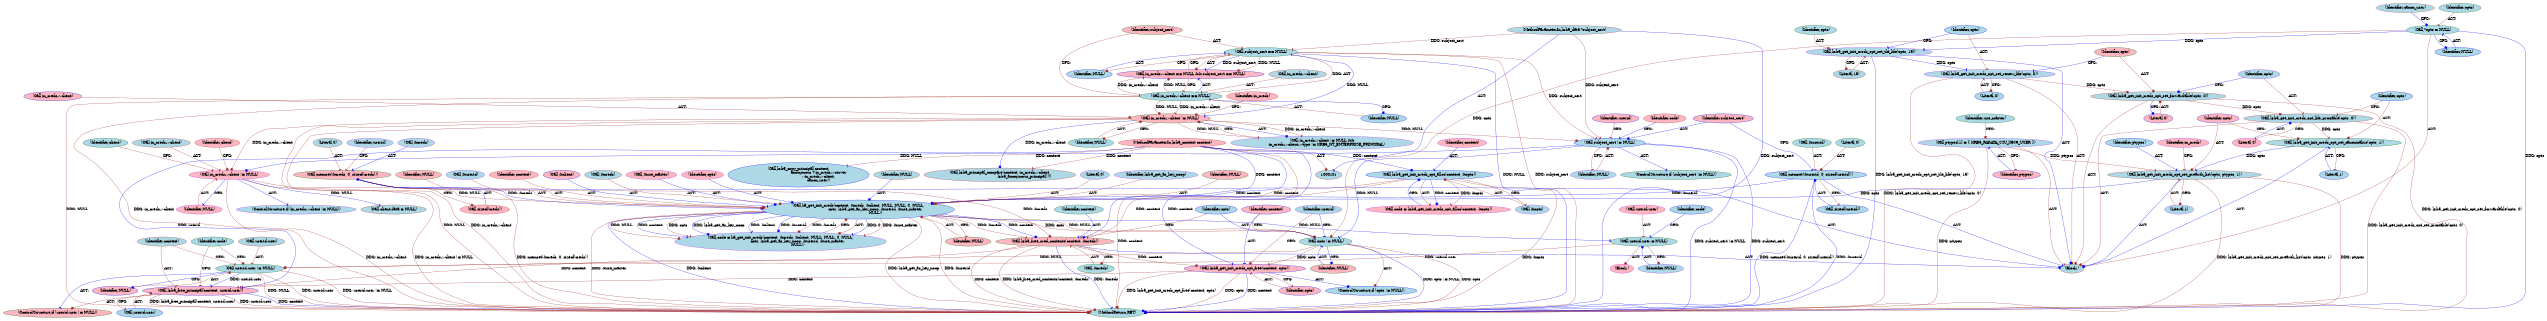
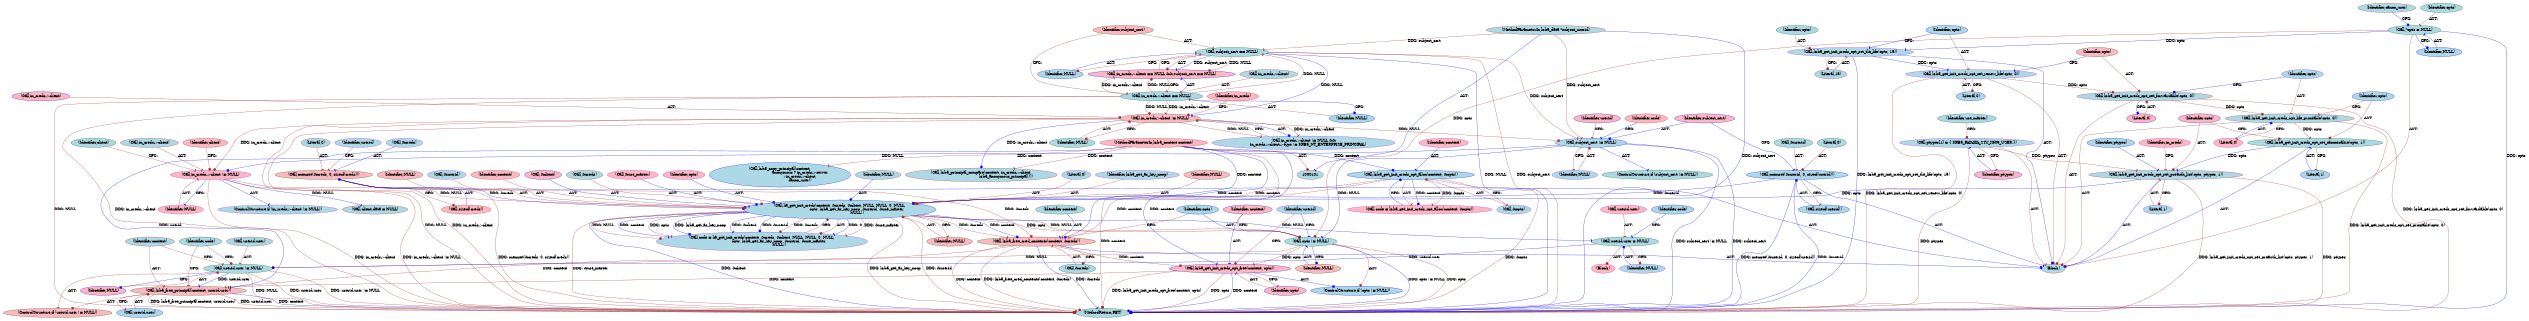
(1564, 30) -> (1546, 30)
(1341, 74) -> (1314, 74)
(951, 263) -> (936, 263)
(138, 276) -> (128, 274)
(200, 291) -> (189, 291)
